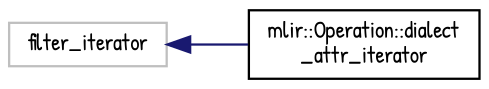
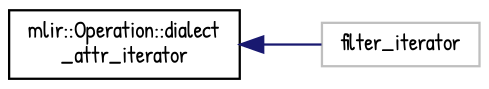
(219, 45) -> (293, 45)
